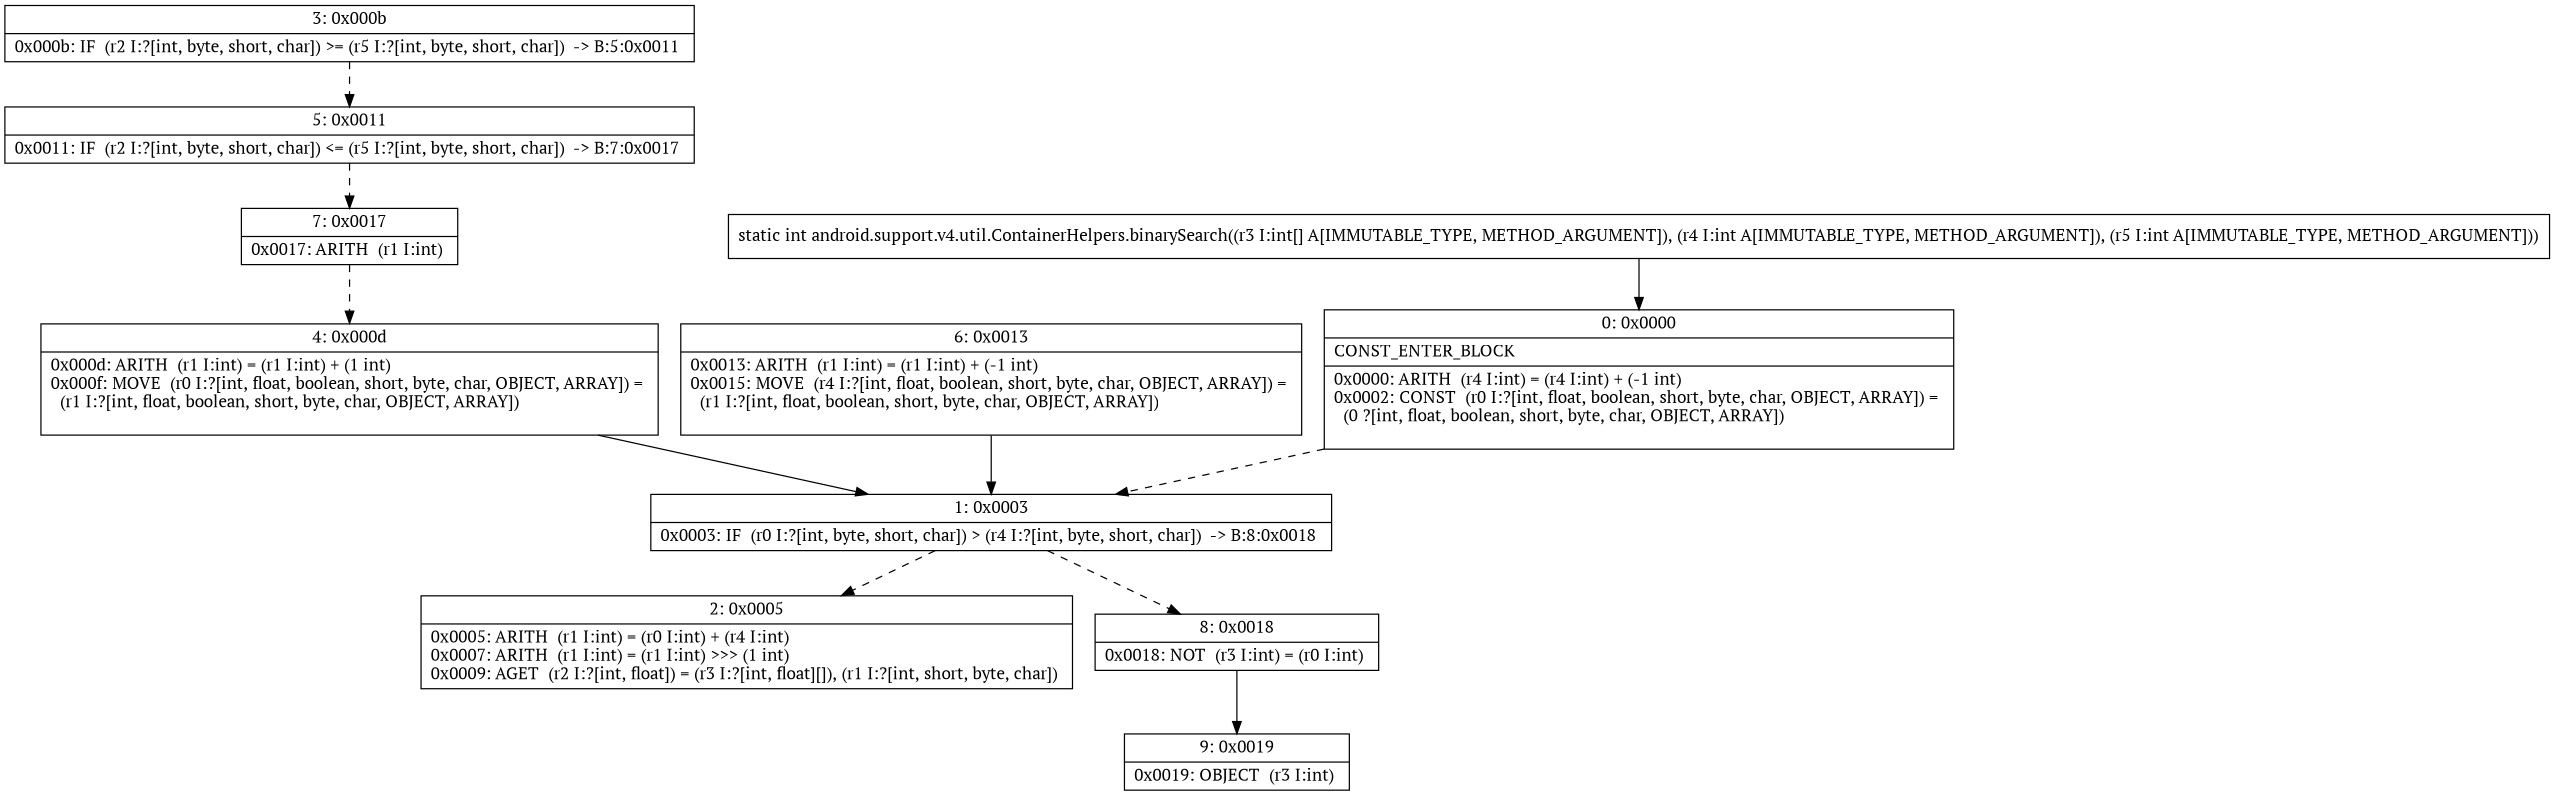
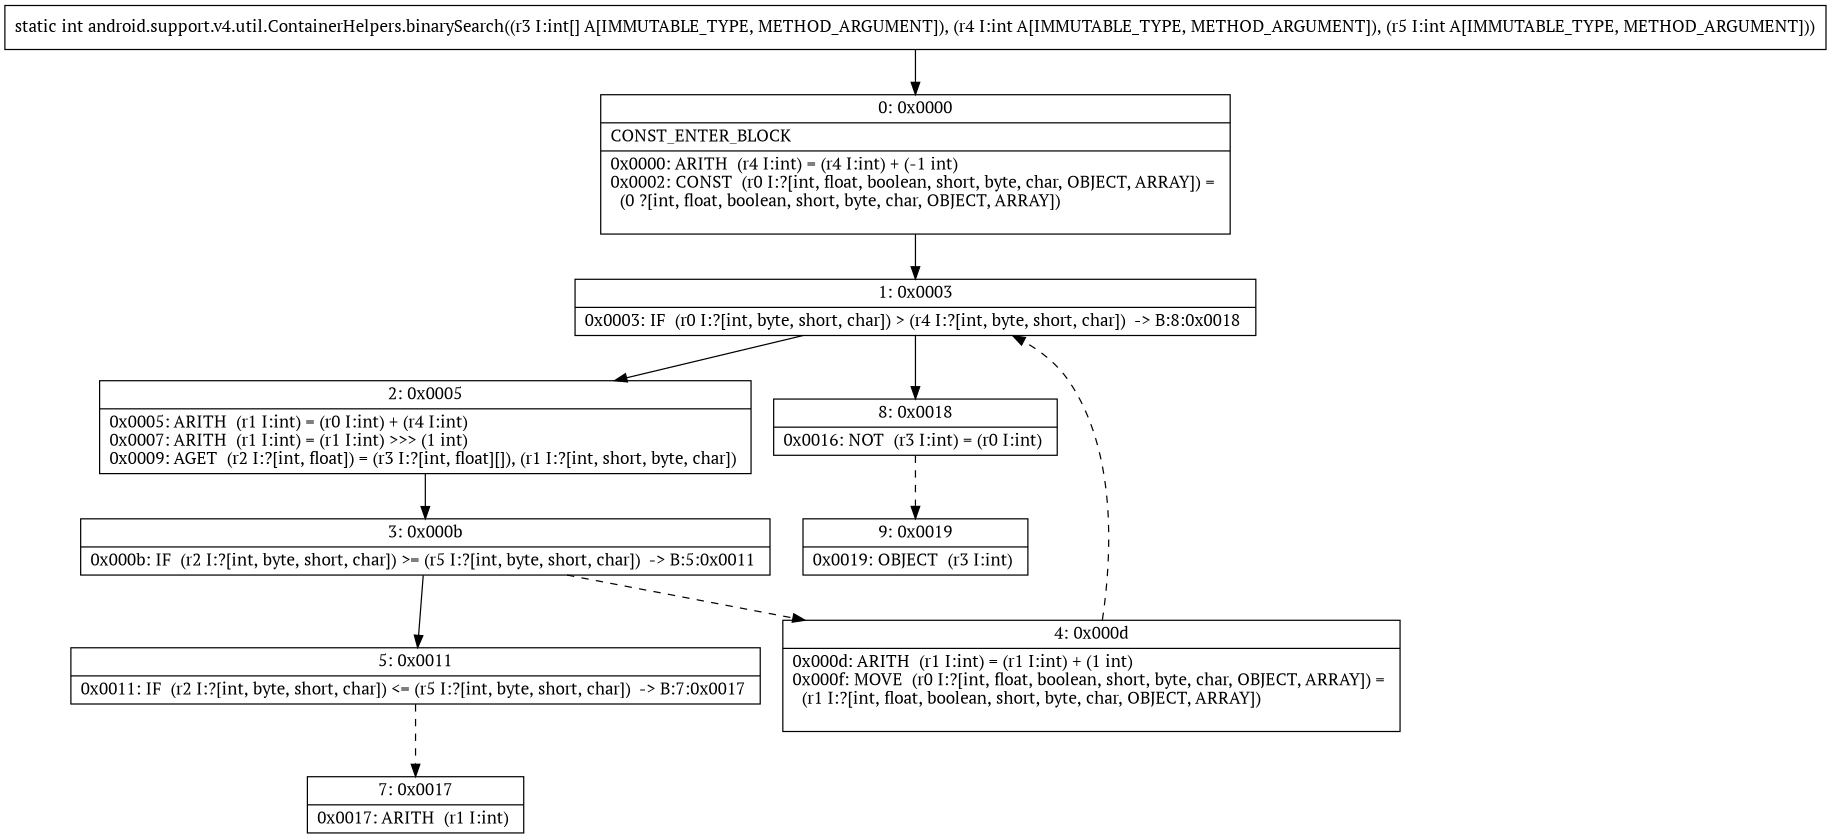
(350, 78) -> (421, 605)
(350, 288) -> (680, 597)
(991, 380) -> none
(727, 463) -> (1102, 467)
(1226, 470) -> (915, 250)
none -> (425, 490)
(894, 570) -> (715, 357)
(1108, 580) -> (915, 361)
(1237, 656) -> (915, 441)
(1237, 696) -> (915, 481)
